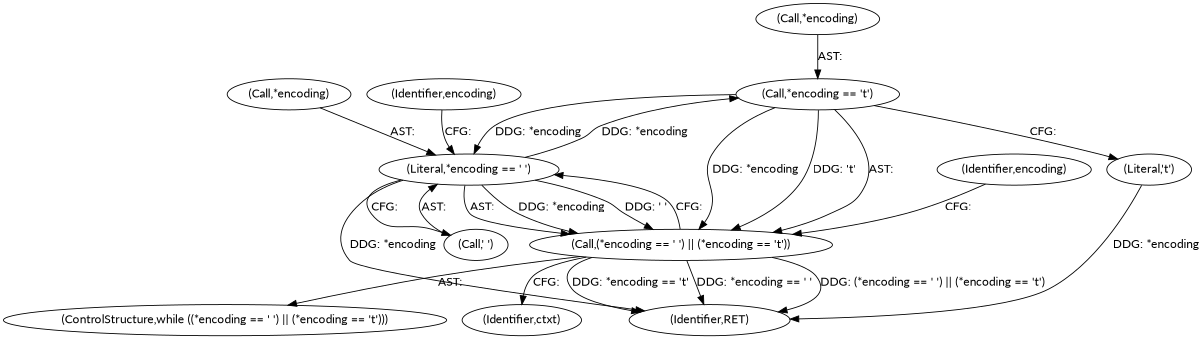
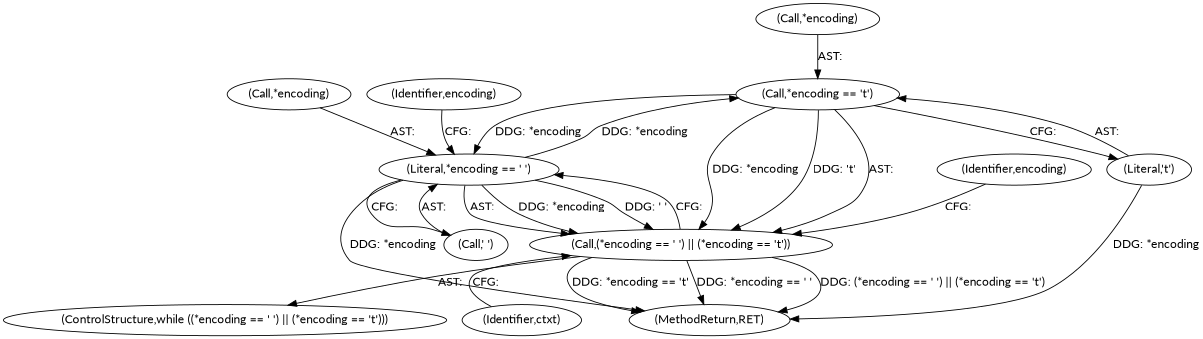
none -> (1021, 115)
(548, 267) -> (472, 277)
(710, 320) -> (710, 320)
